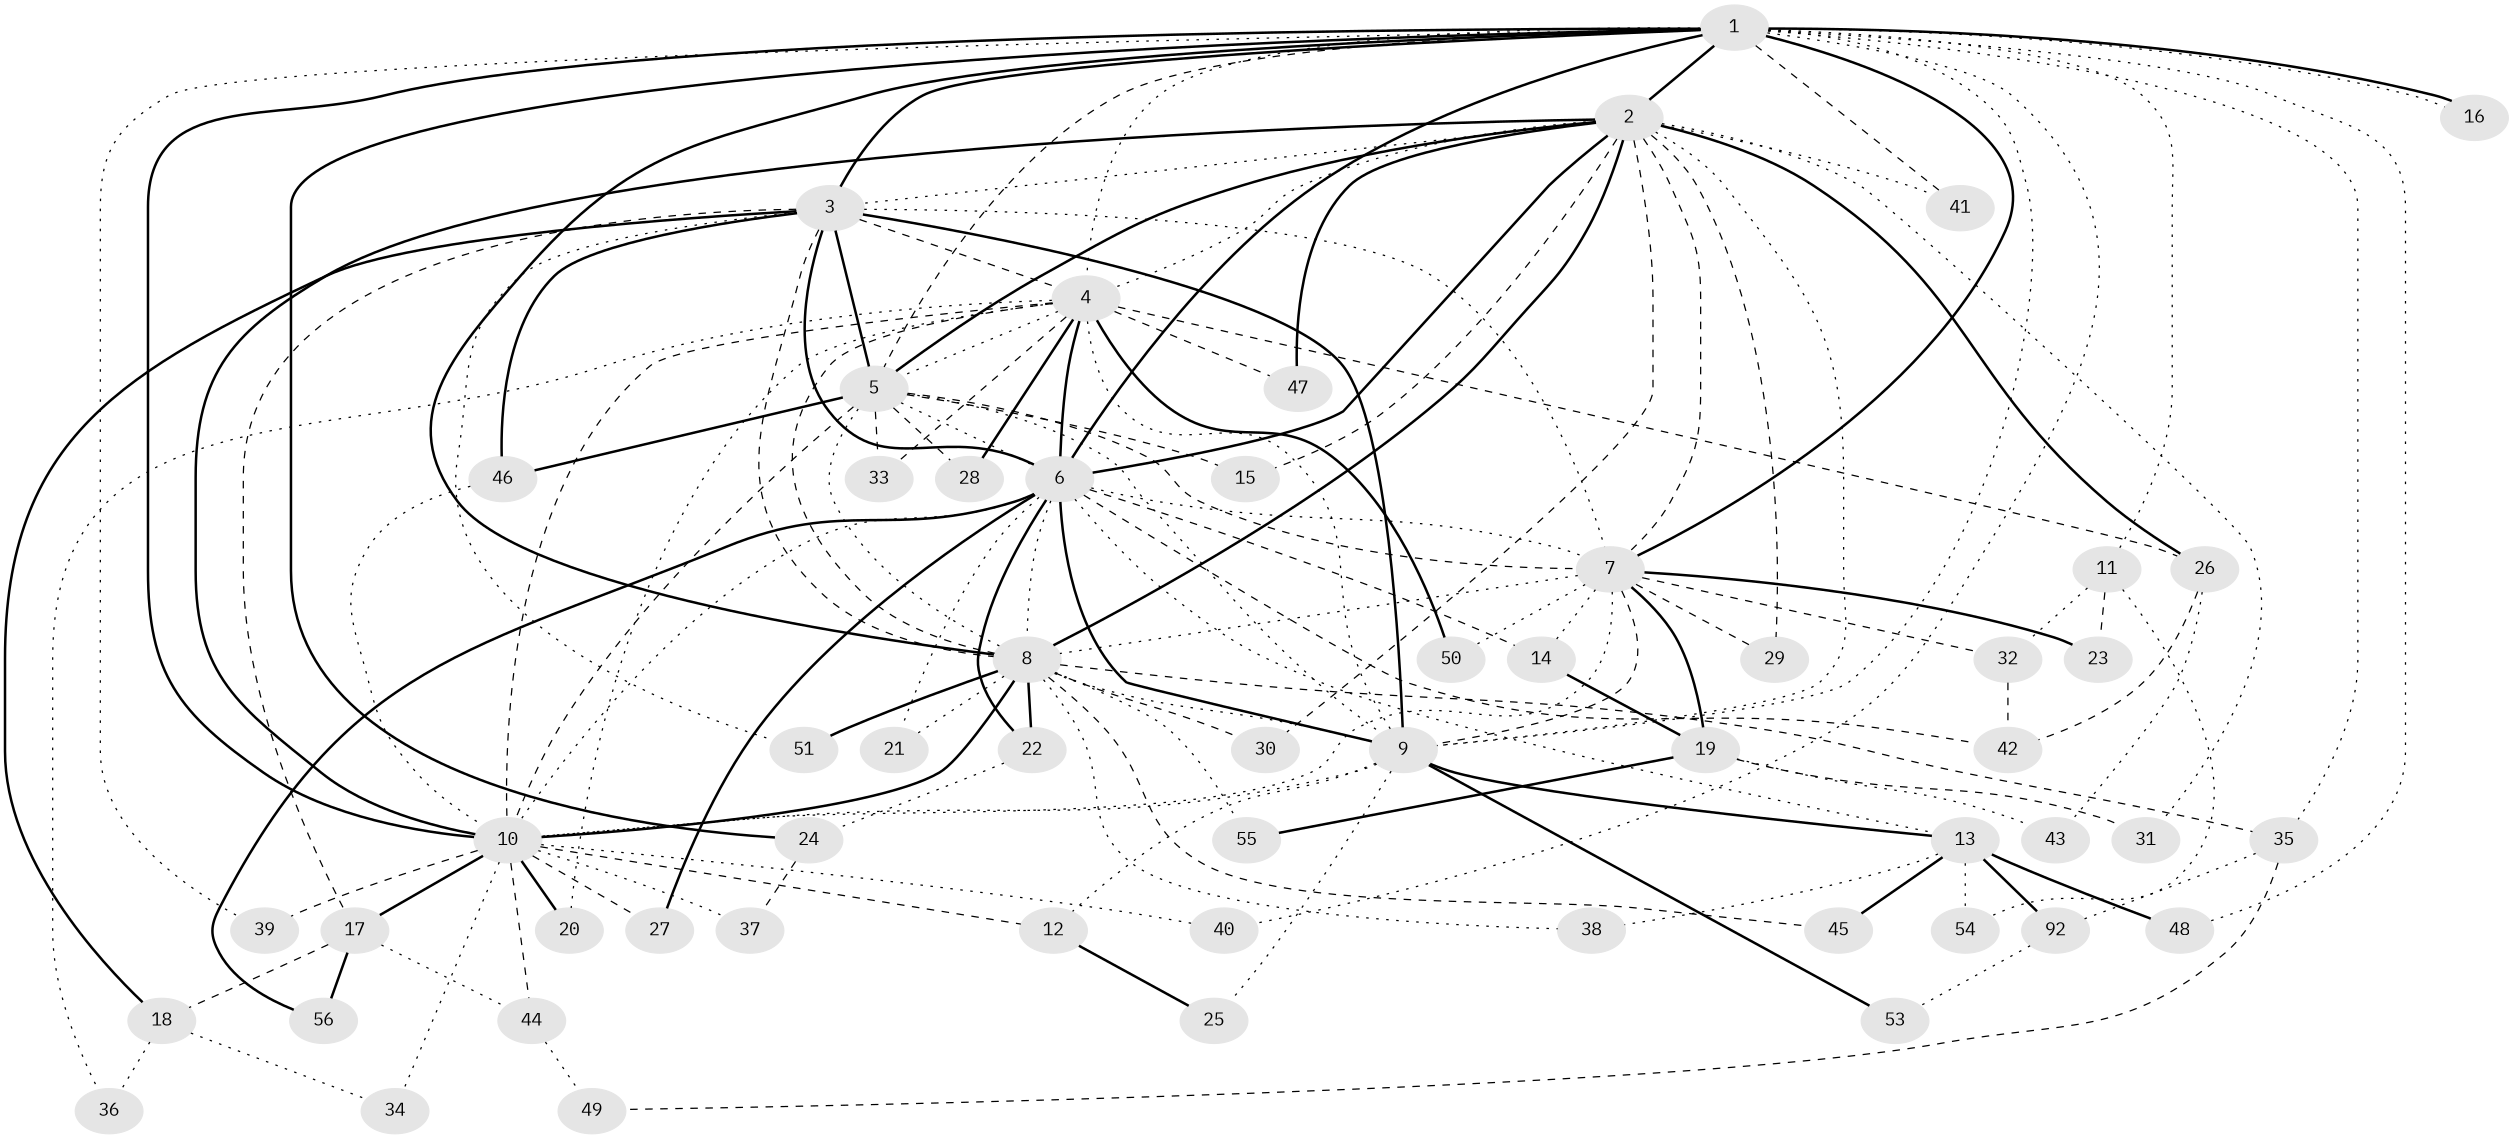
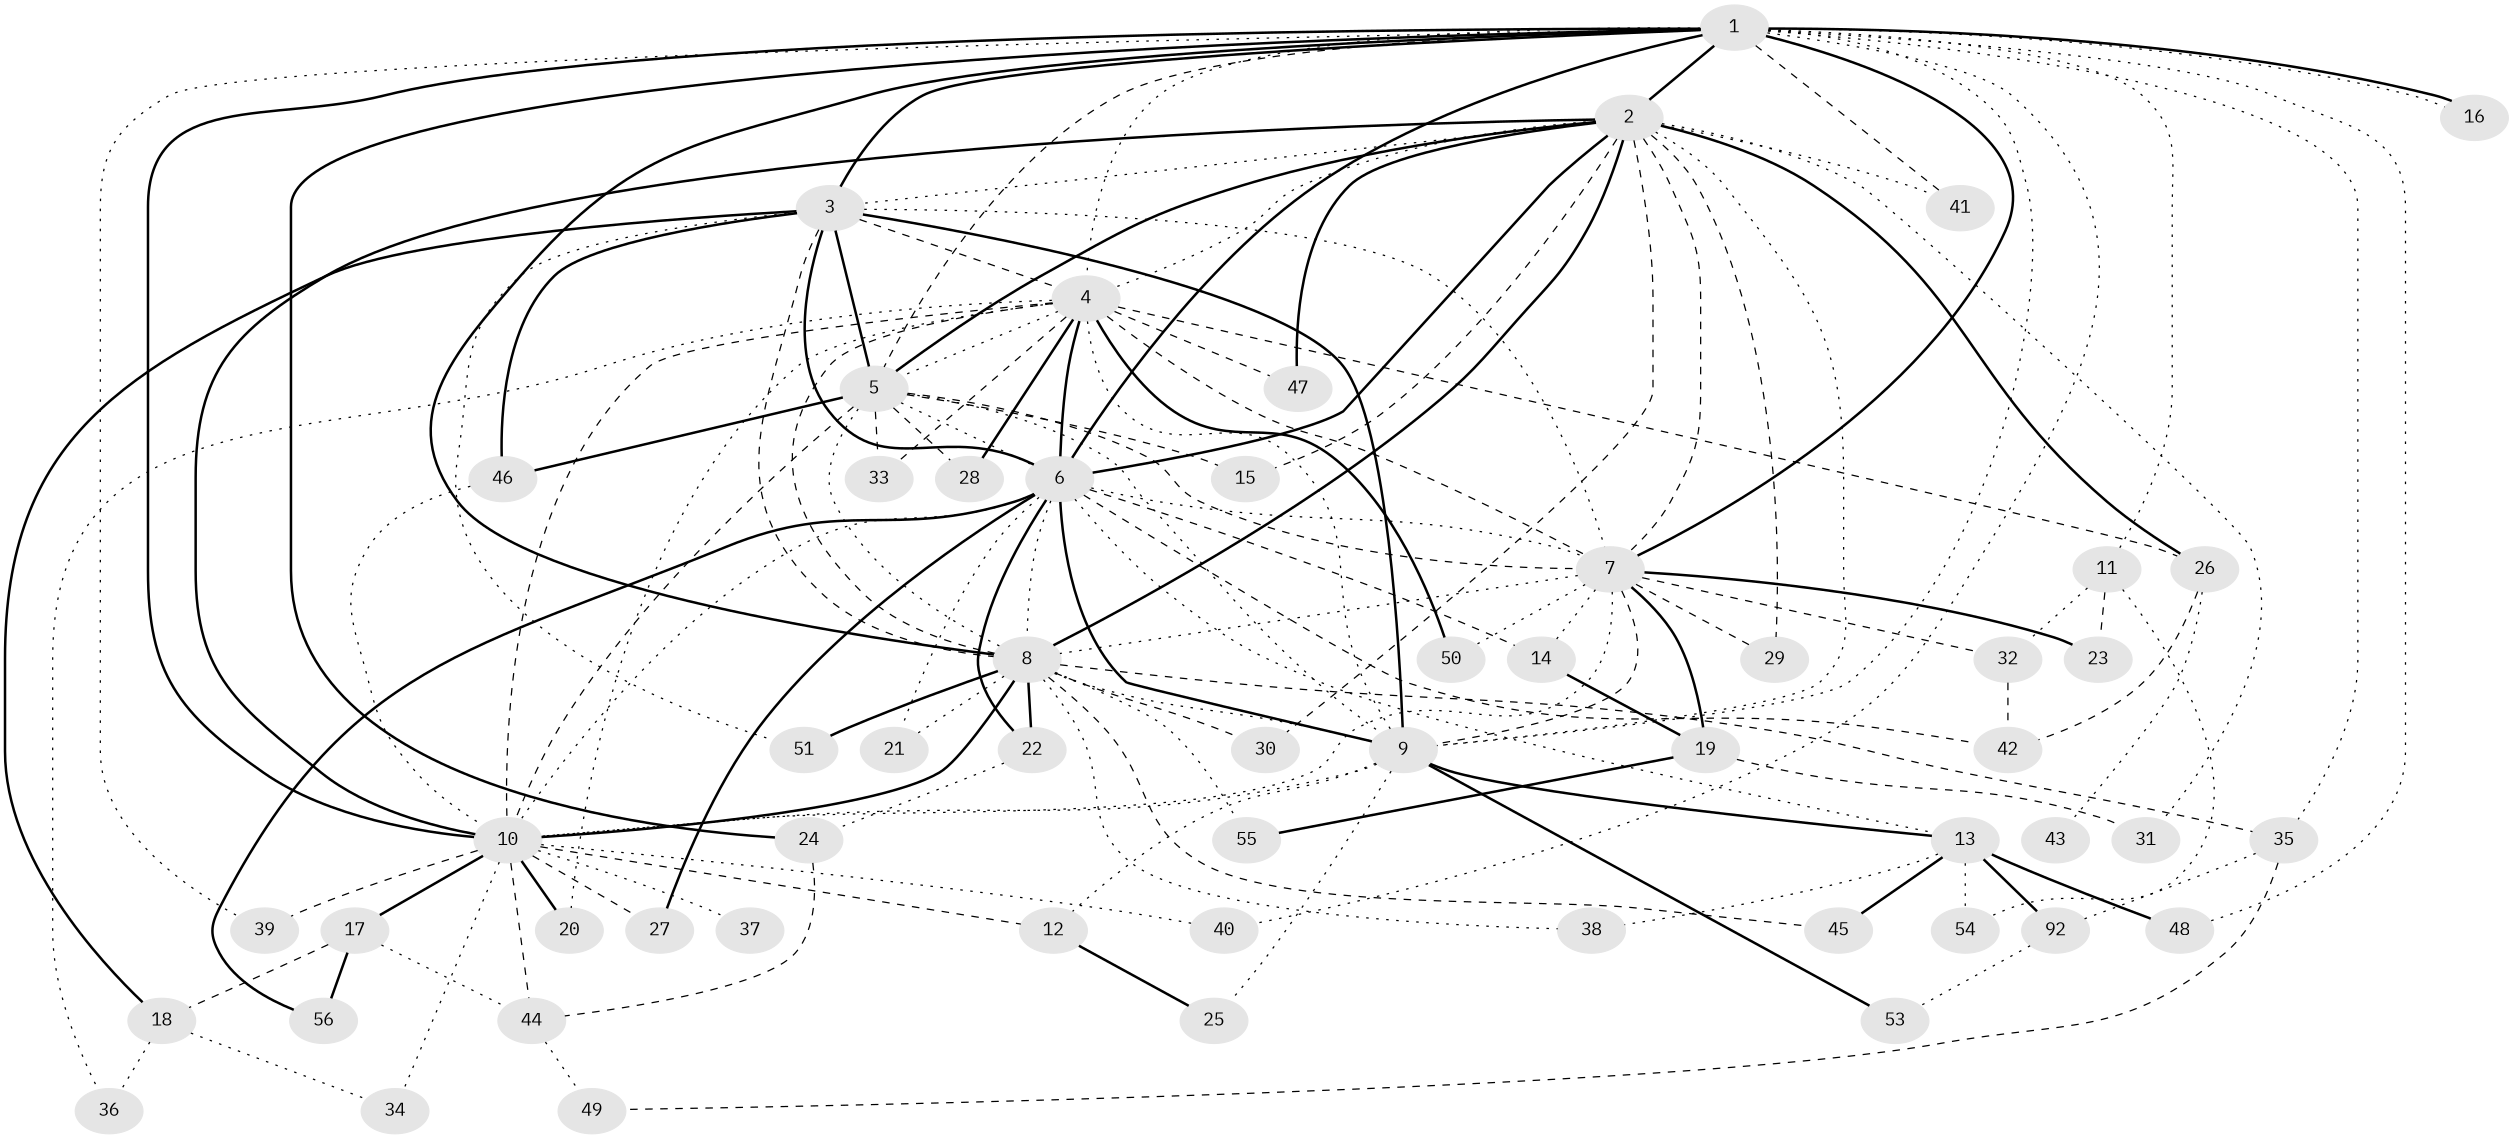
(279, 374) -> none
none -> (1354, 447)
(1936, 797) -> none
(784, 878) -> (730, 985)
